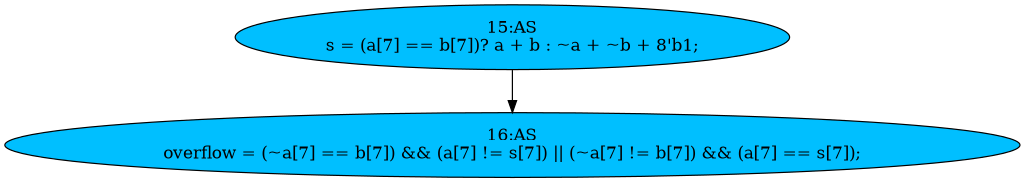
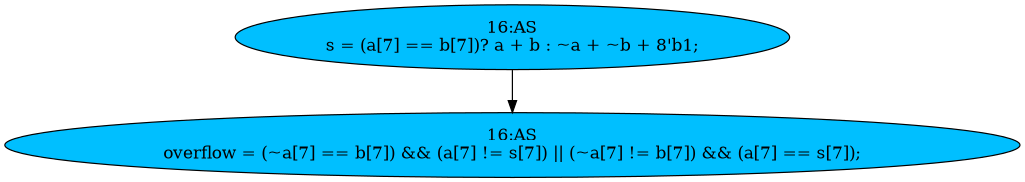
(512, 37) -> (512, 37)
